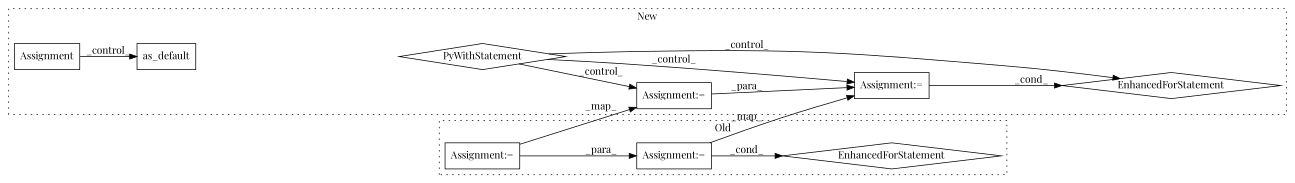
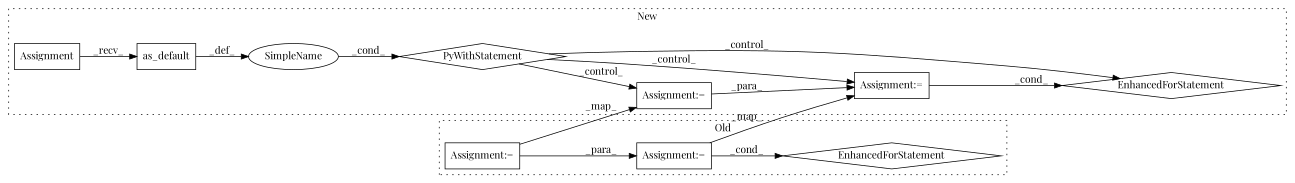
(108, 51) -> (108, 51)
none -> (293, 57)
